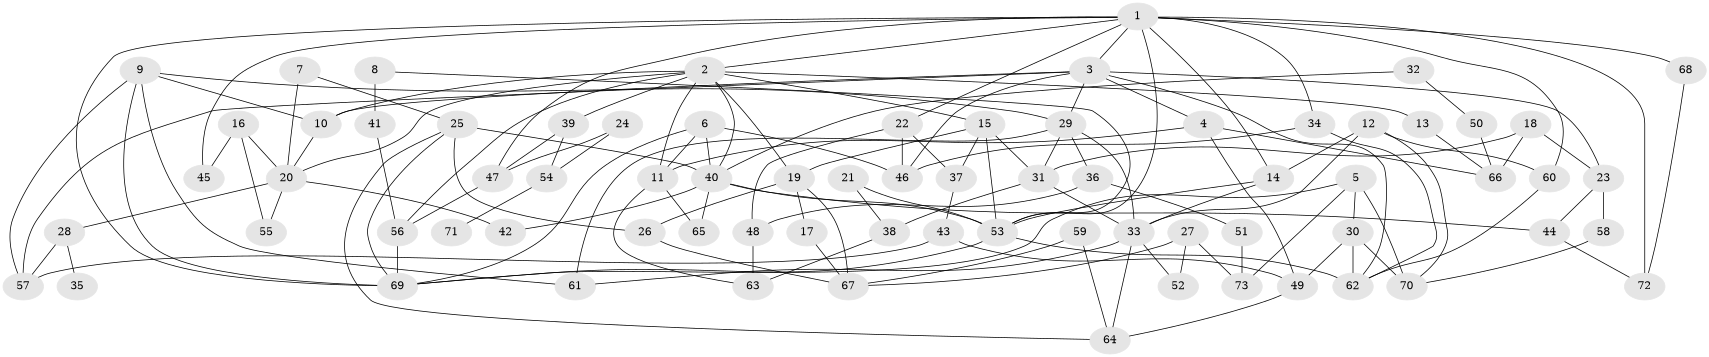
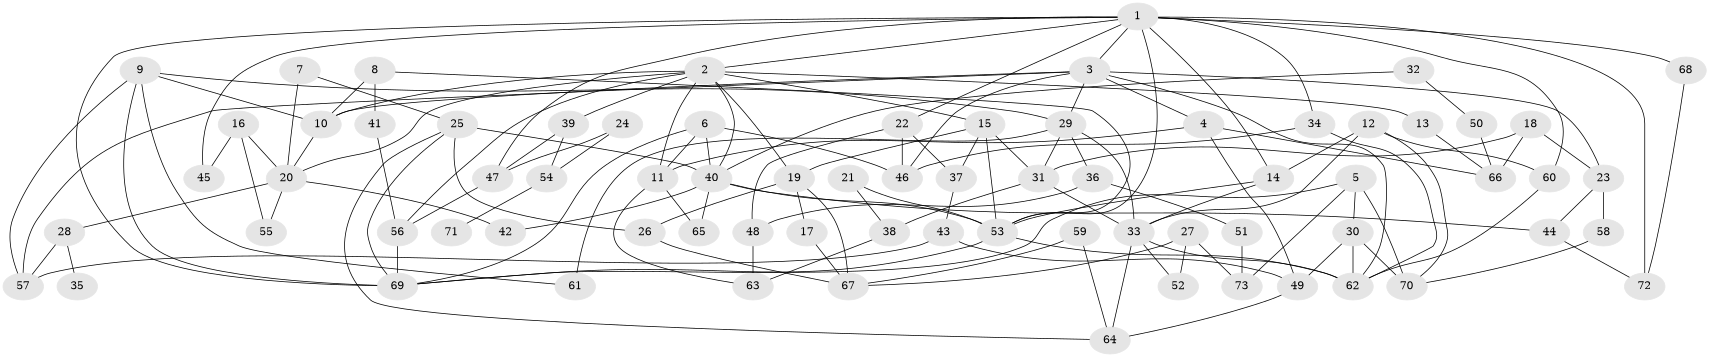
none -> (348, 97)
(990, 267) -> (1243, 260)
